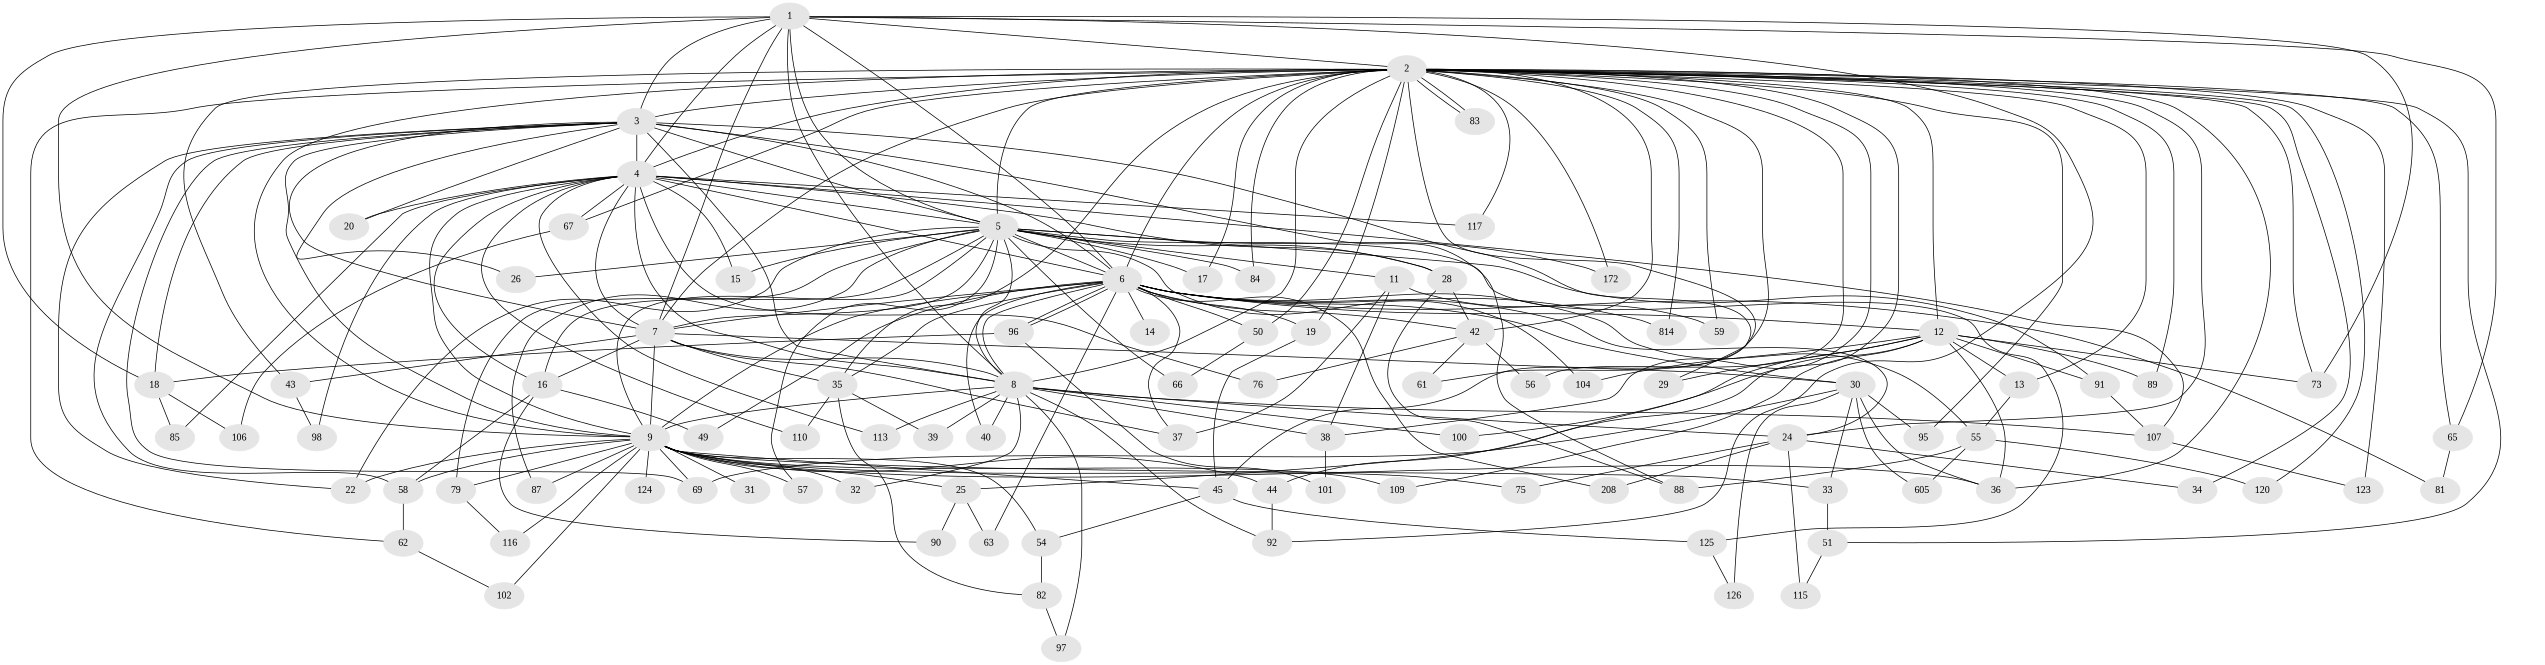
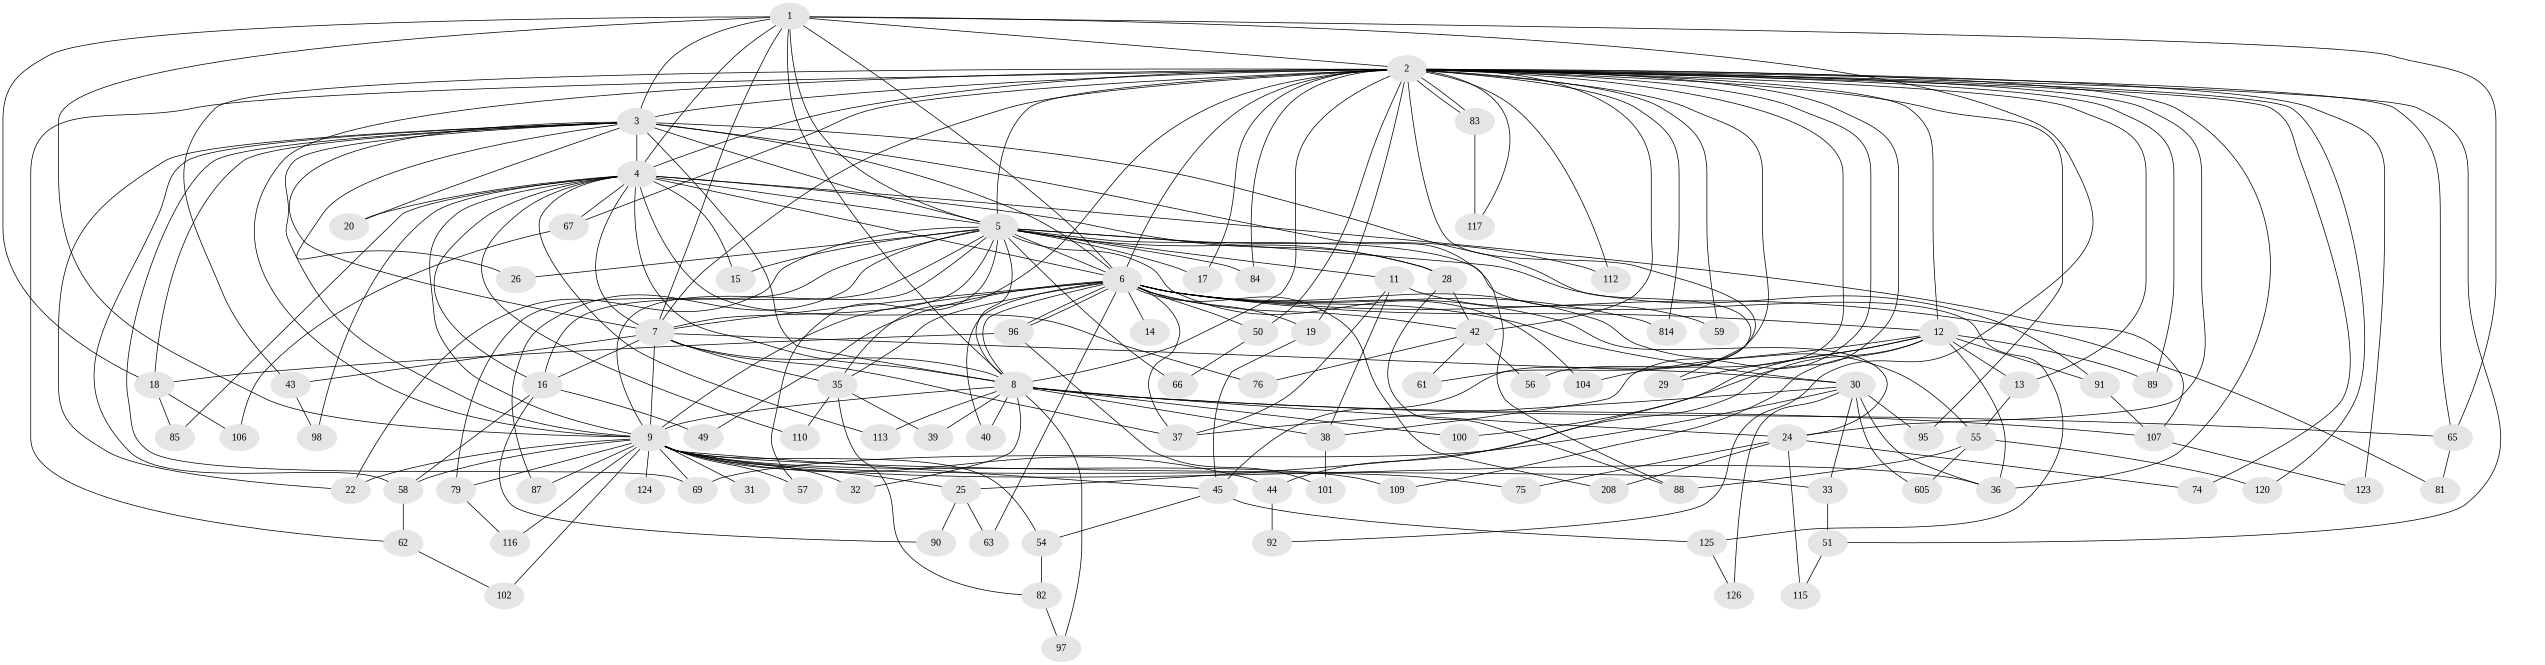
(1056, 201) -> (1475, 174)
(1611, 280) -> (1611, 280)
(2317, 385) -> none
none -> (1612, 403)
(1122, 447) -> (2083, 422)
(2197, 490) -> (2197, 490)
